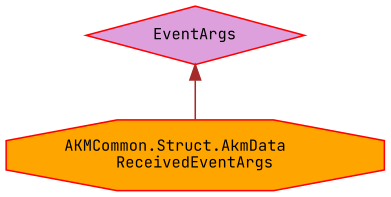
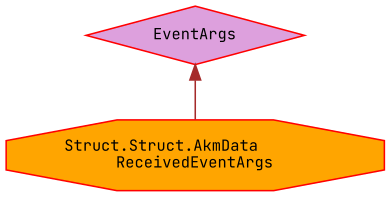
(195, 155) -> (195, 155)
